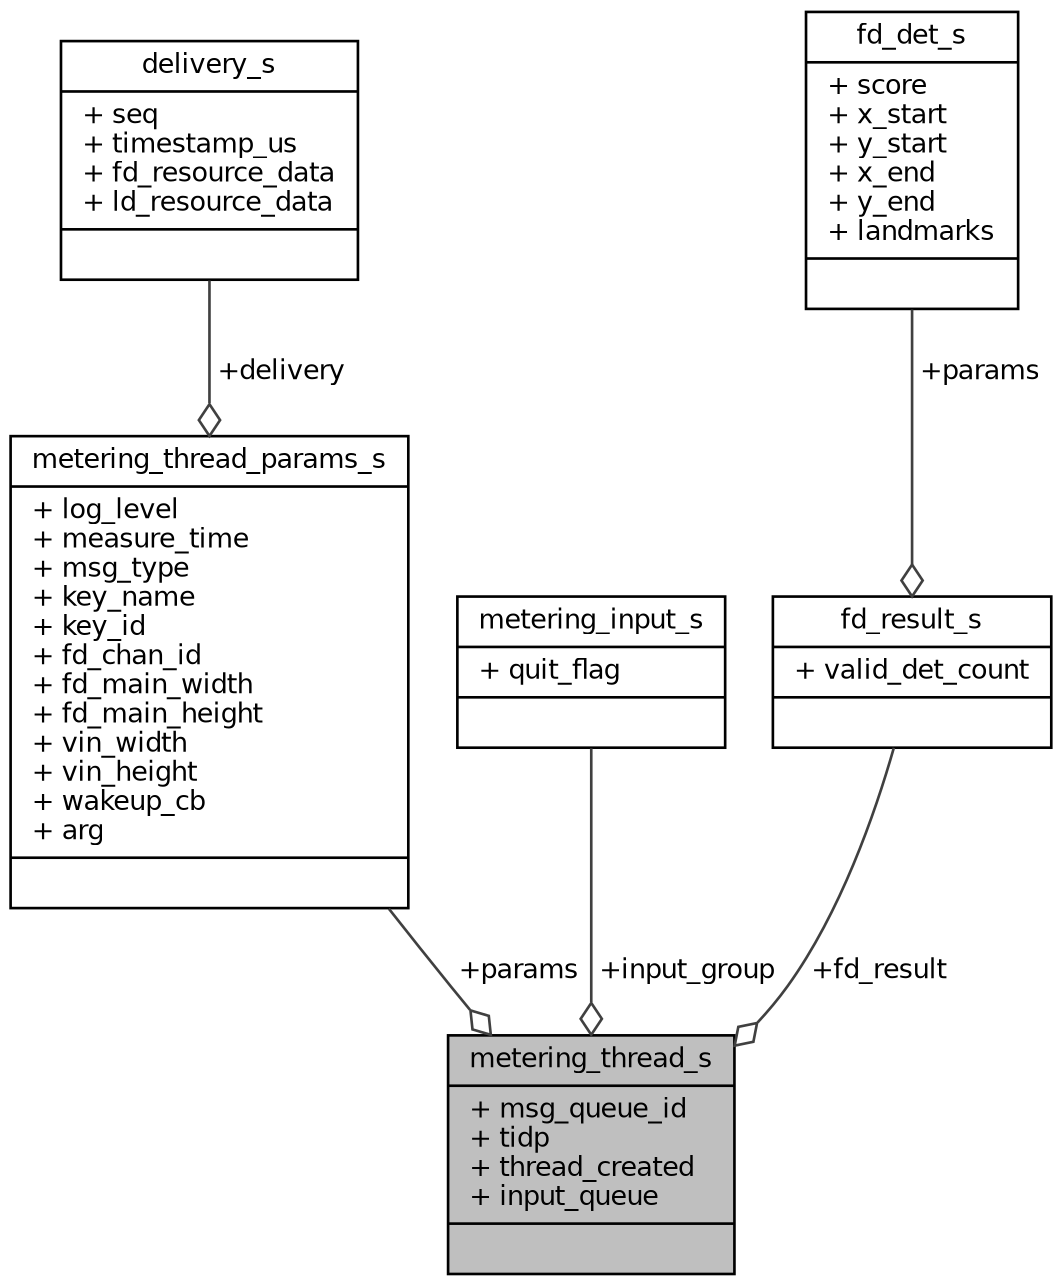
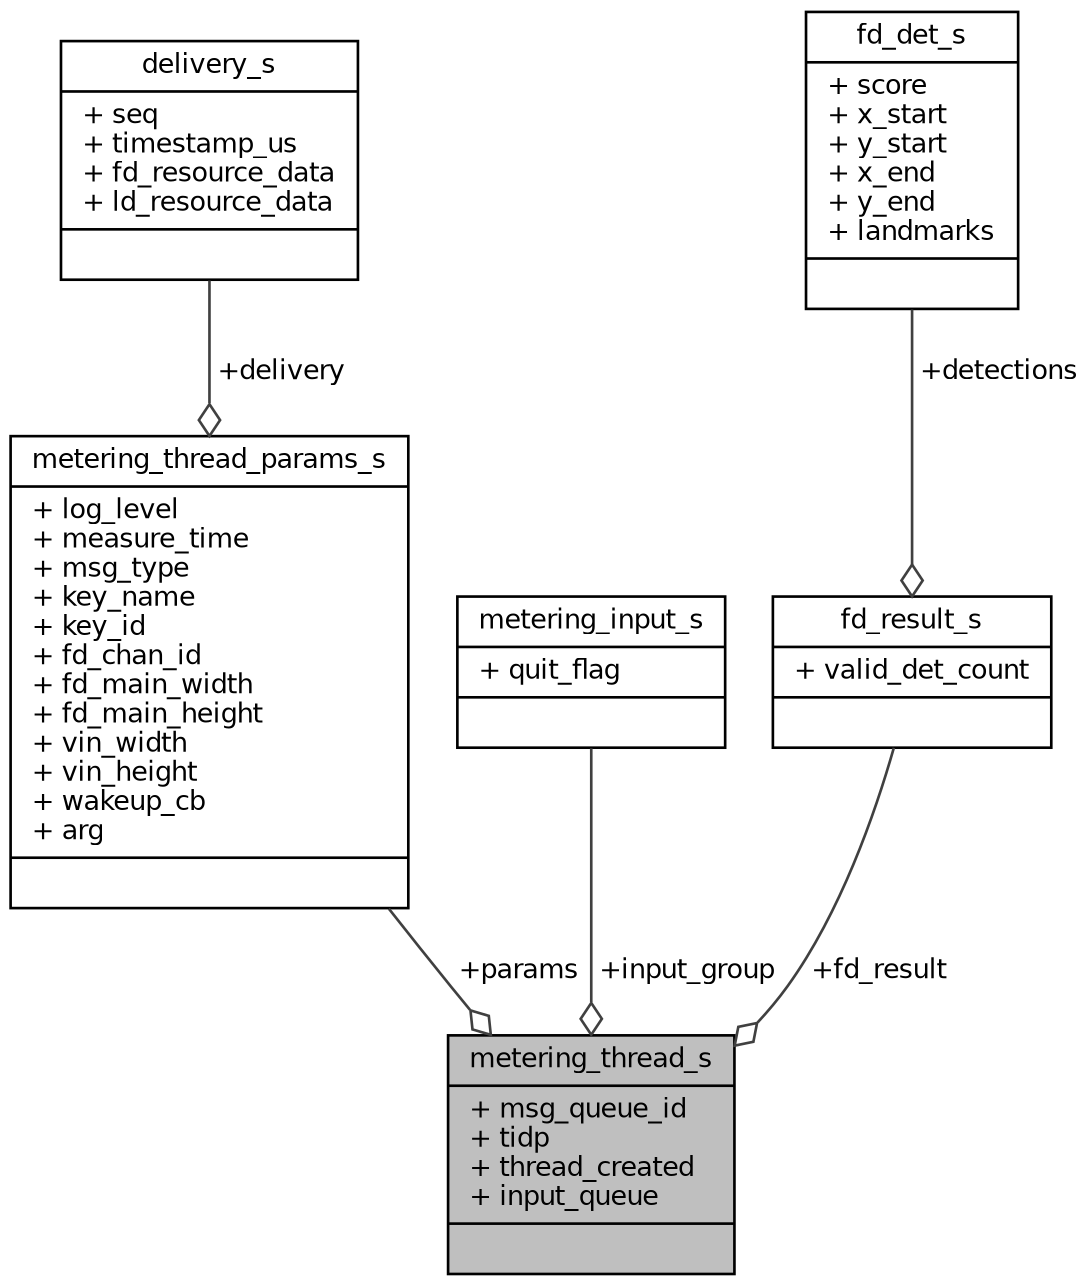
(977, 373) -> (996, 373)
